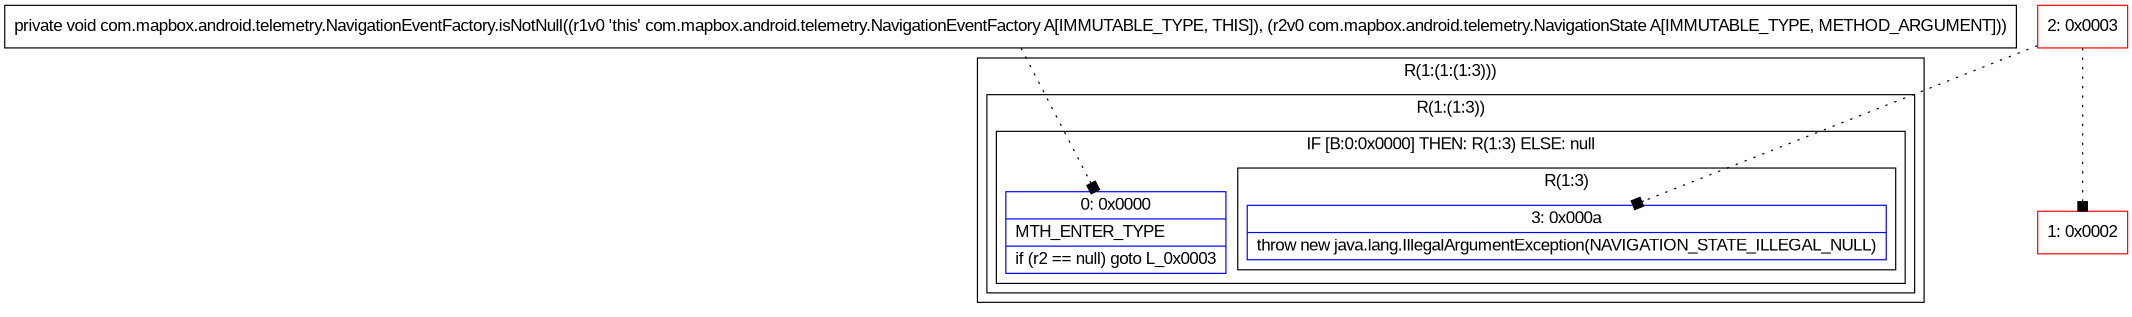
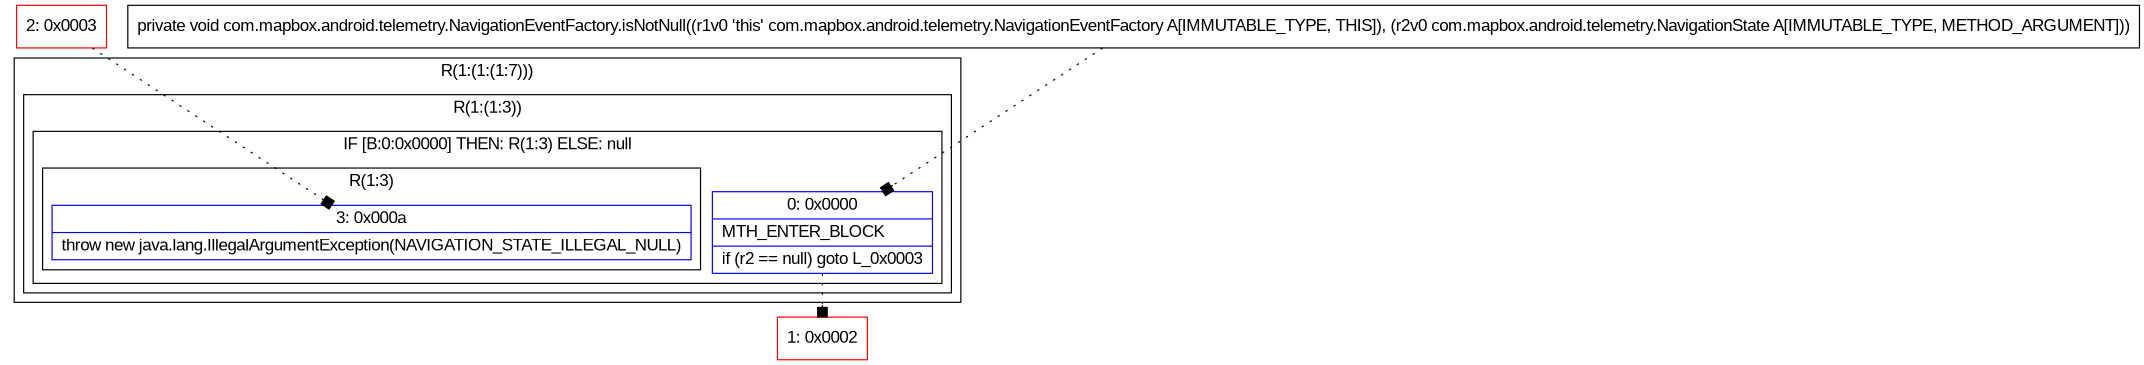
(1451, 72) -> (488, 72)
(2083, 124) -> (822, 289)
(1090, 232) -> (803, 232)
